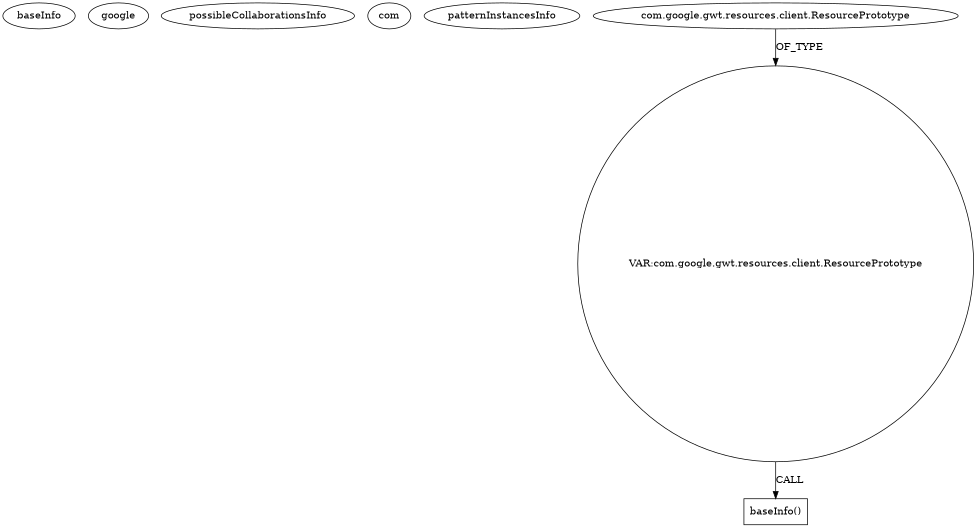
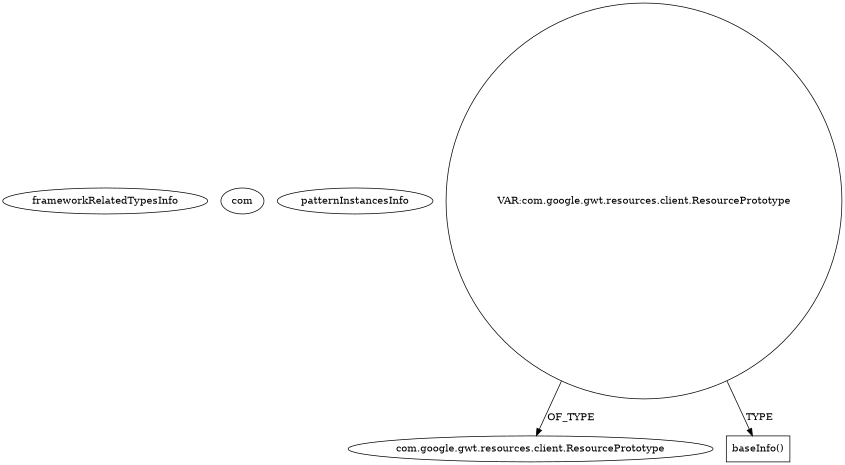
(39, 16) -> none
(118, 16) -> (105, 201)
(258, 16) -> none
(776, 44) -> (550, 405)
(790, 480) -> (760, 417)
